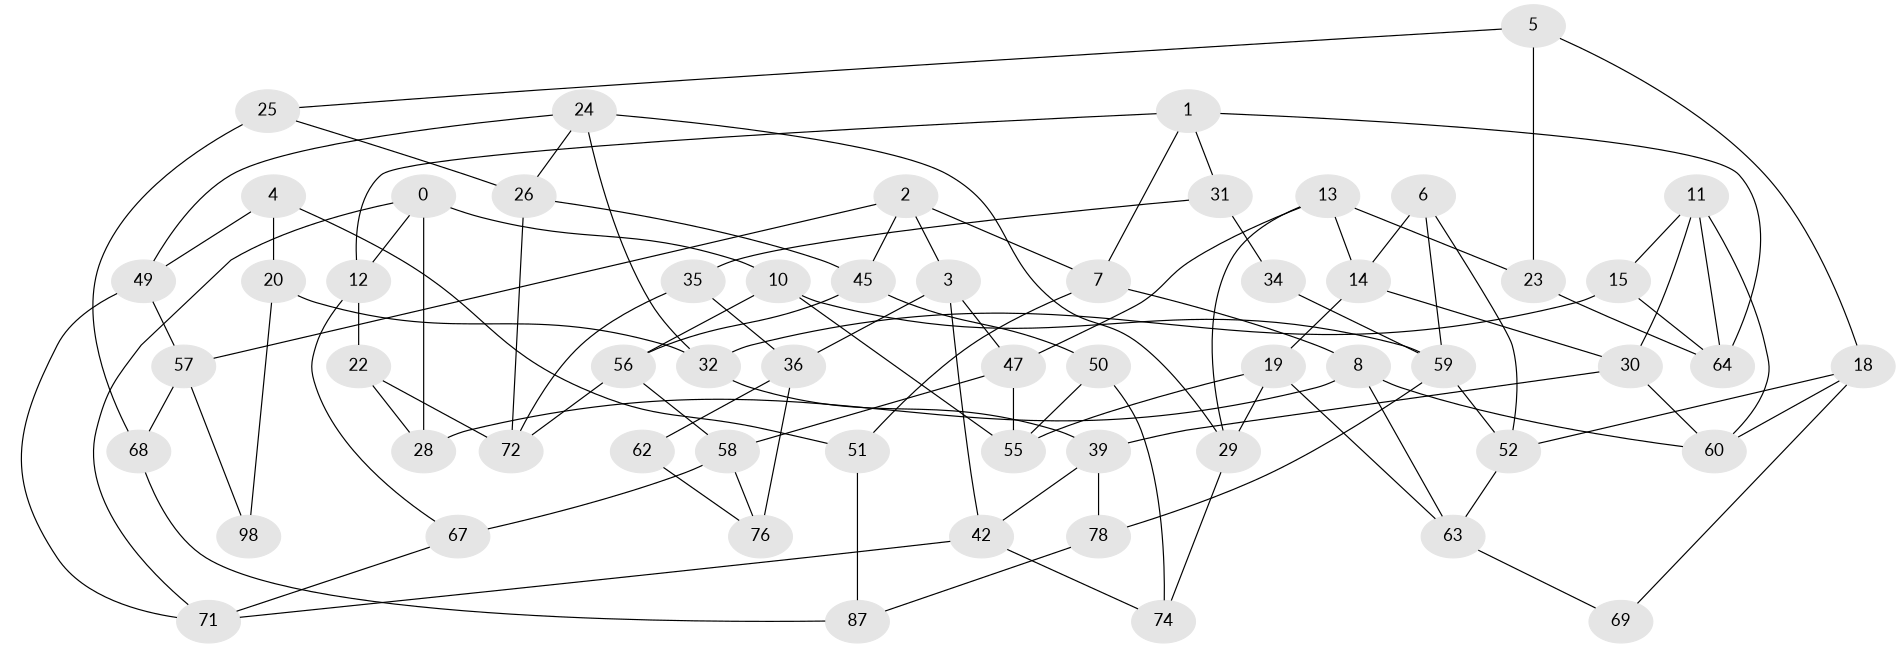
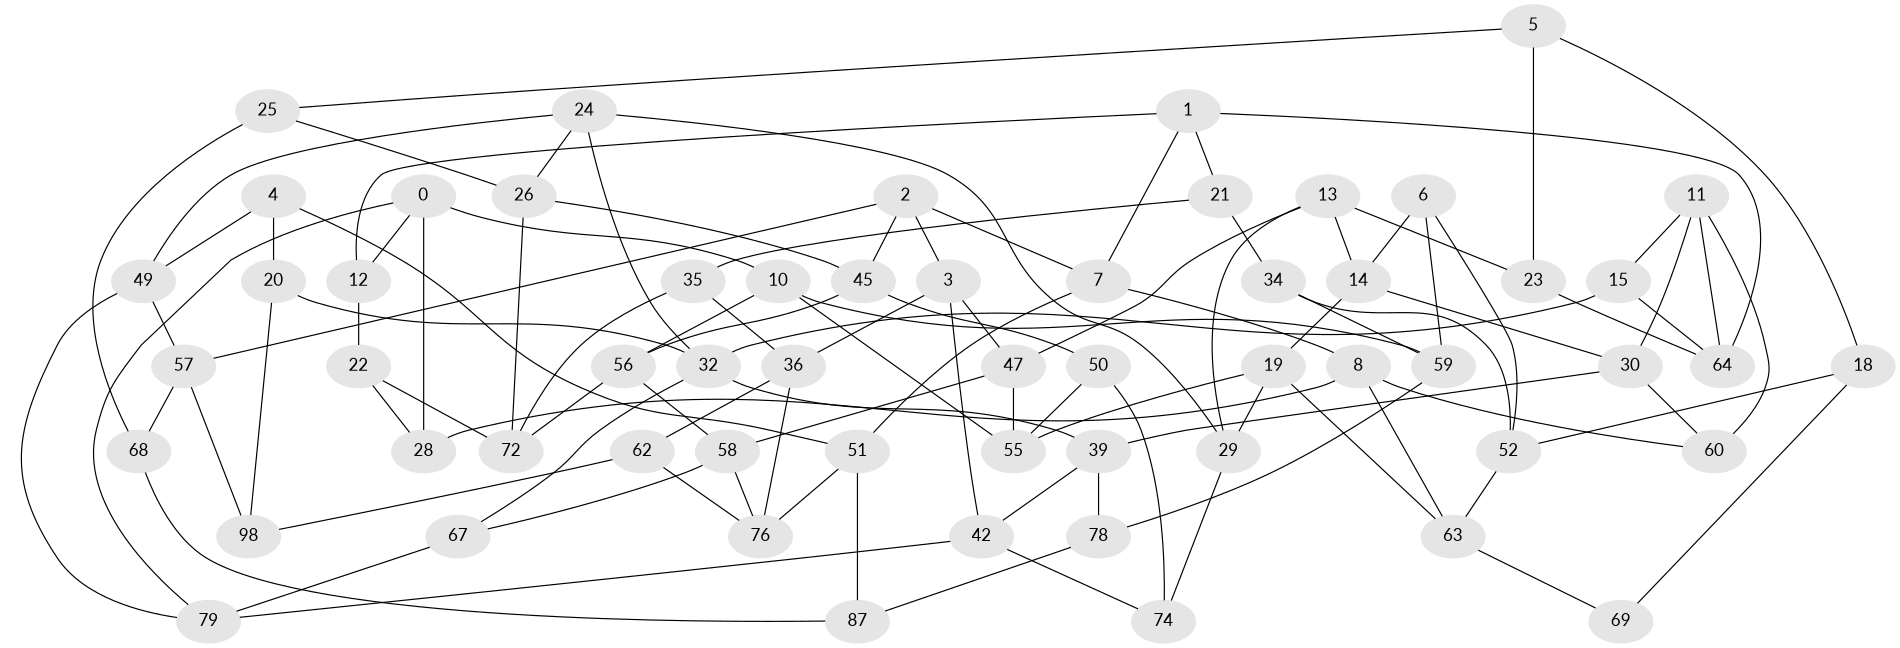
(1220, 196) -> (1220, 196)
(1469, 400) -> (1447, 319)
(1789, 409) -> none
(335, 426) -> (580, 448)
none -> (809, 494)
none -> (446, 496)
(209, 622) -> (209, 622)
